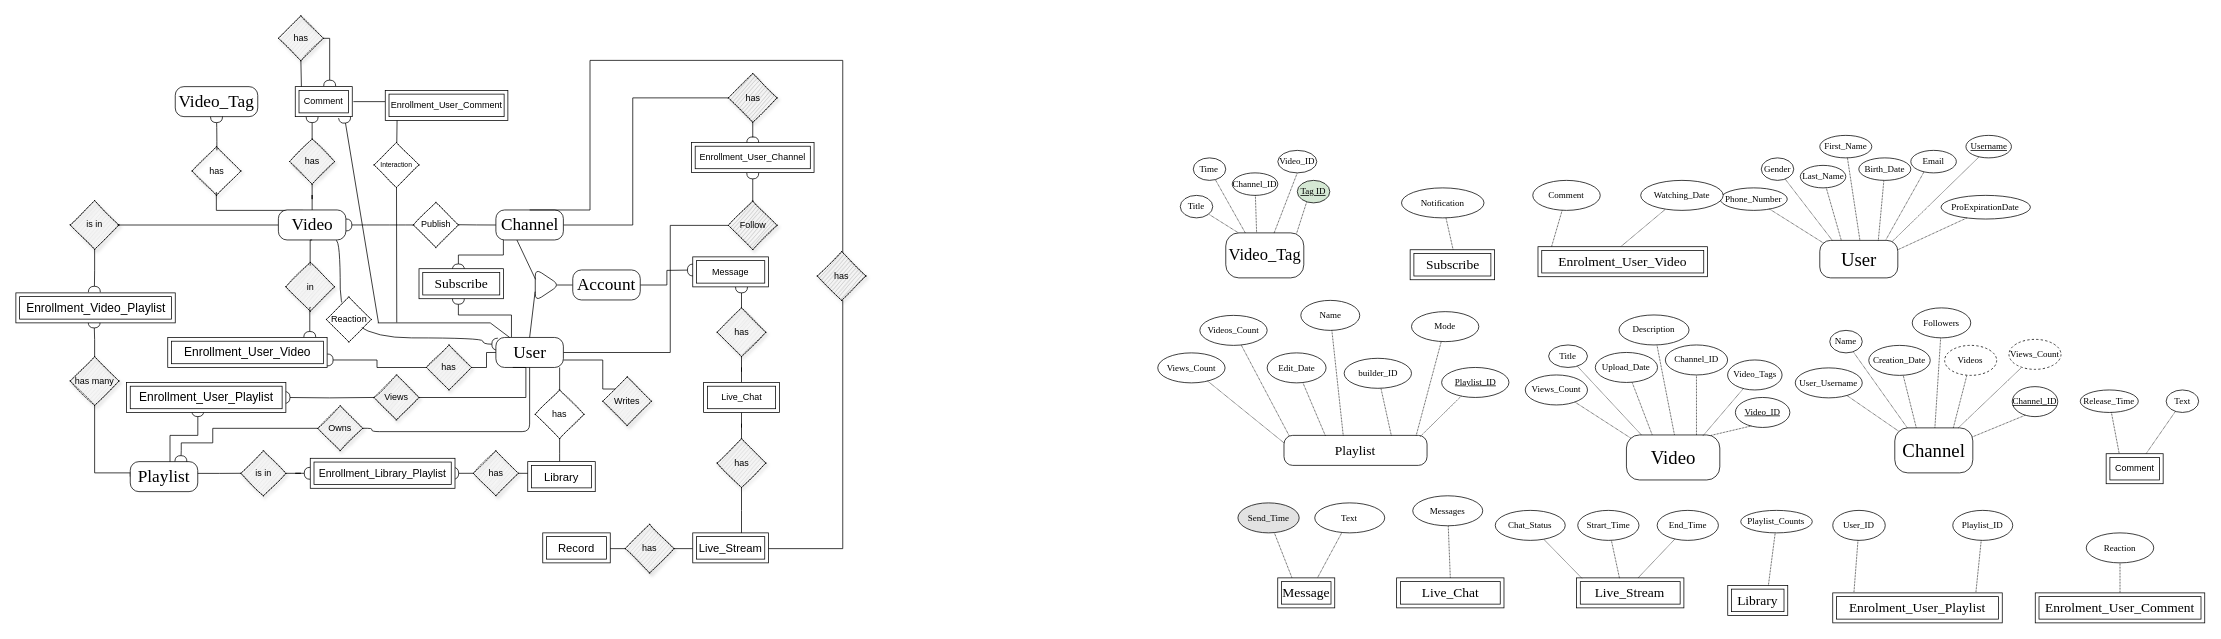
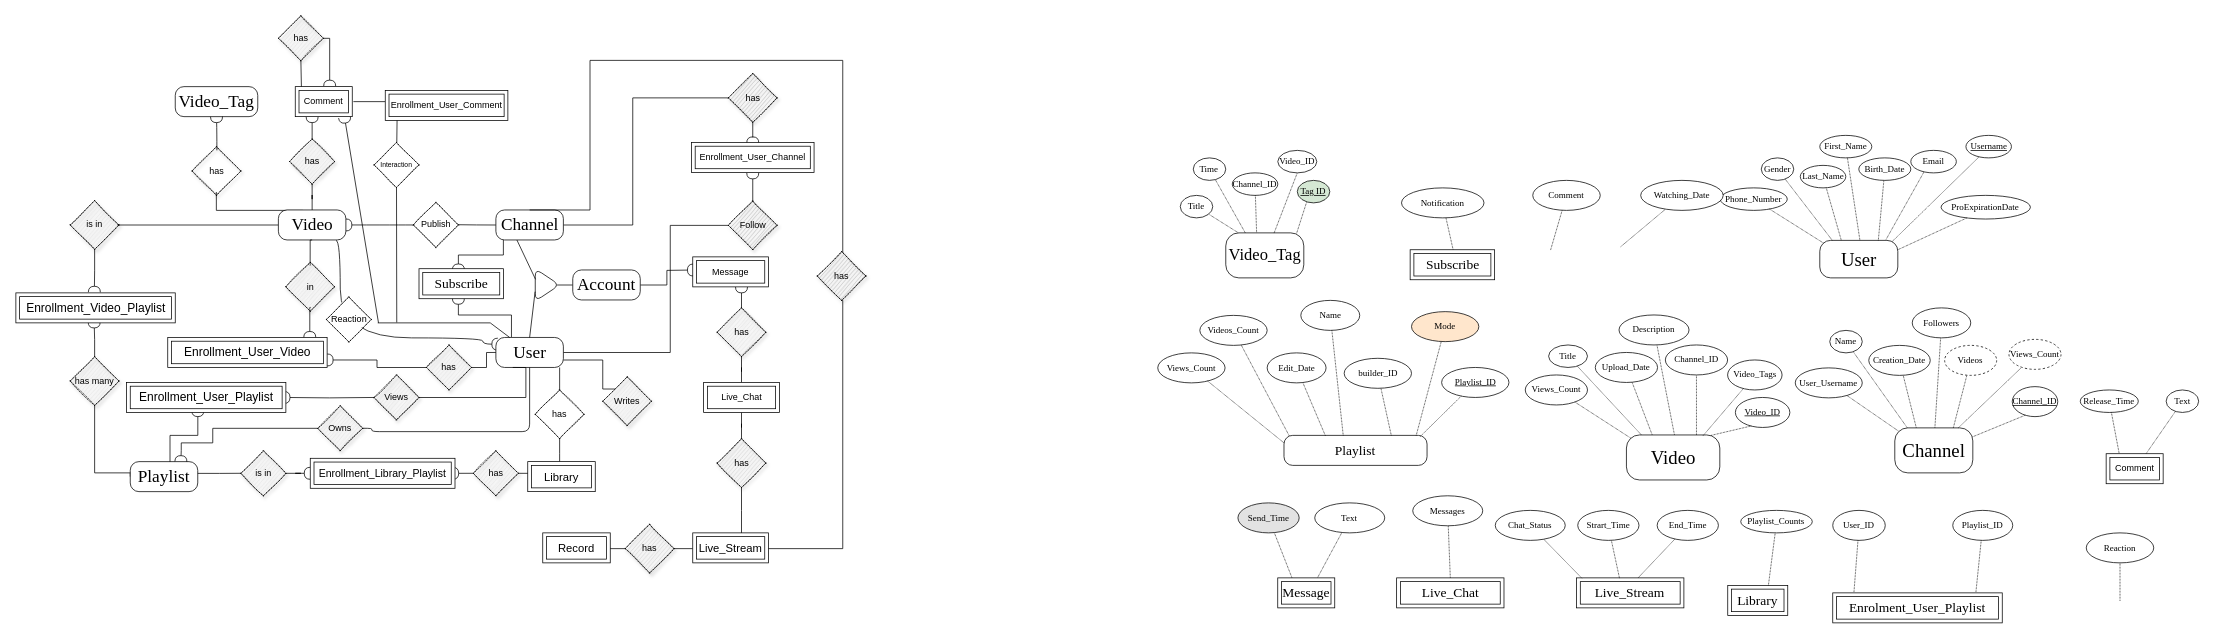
(1623, 262) -> none
(1445, 327) -> (1445, 327)
(2120, 608) -> none
